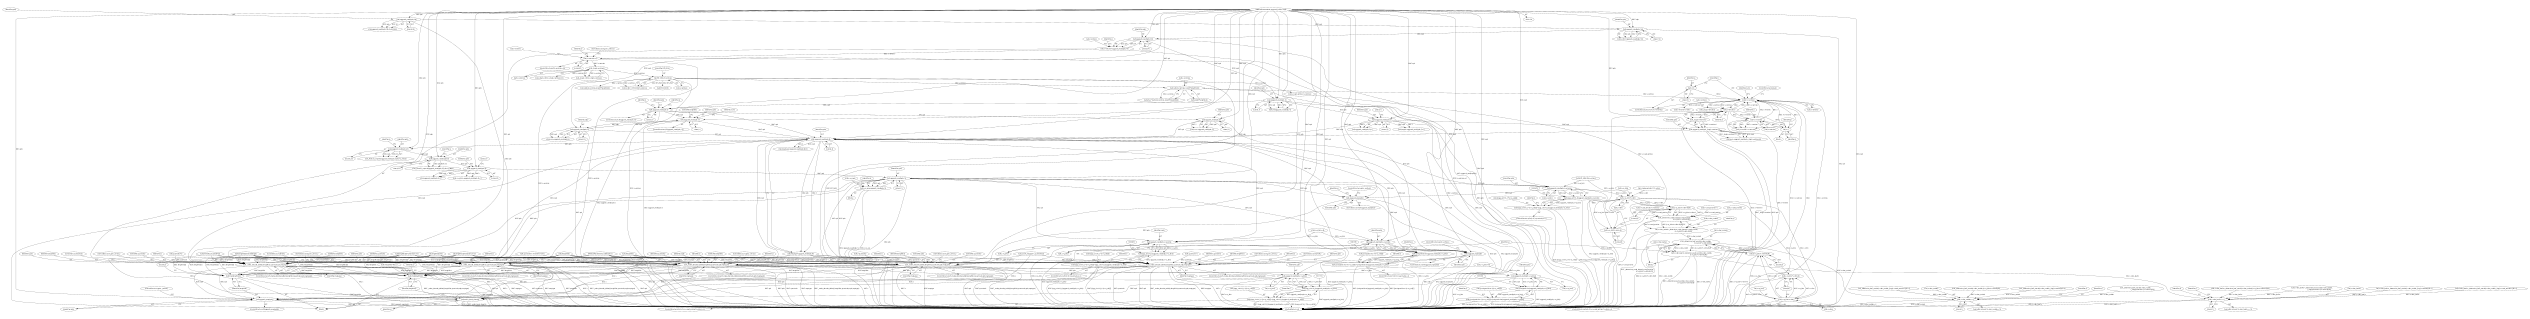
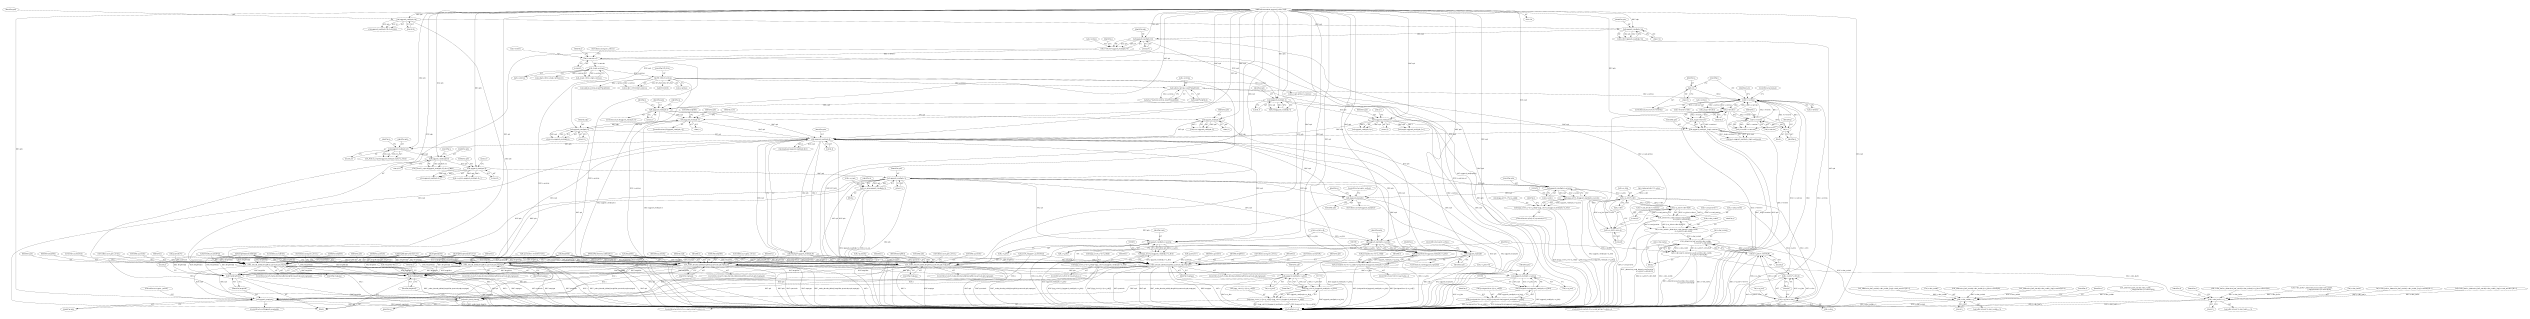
(552, 68) -> none
(641, 81) -> none
(1586, 178) -> none
(1837, 292) -> (1802, 301)
